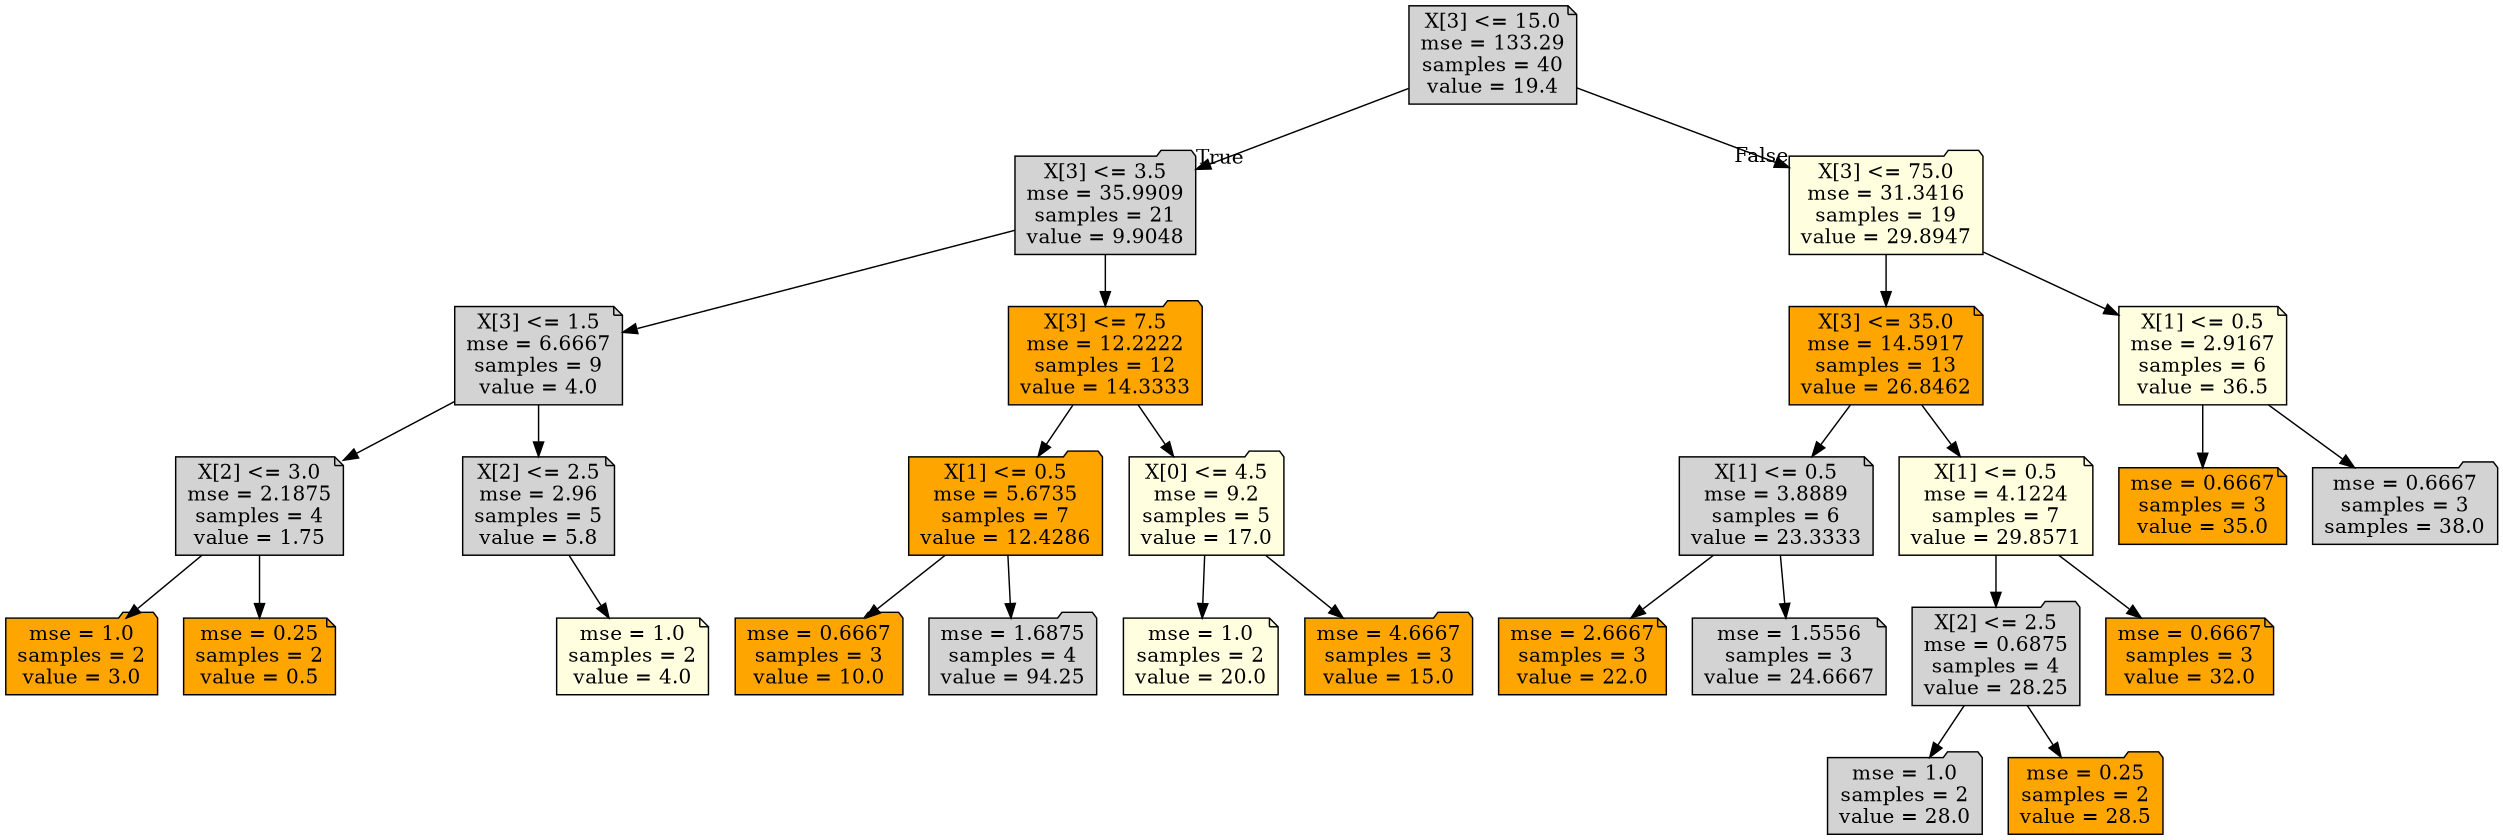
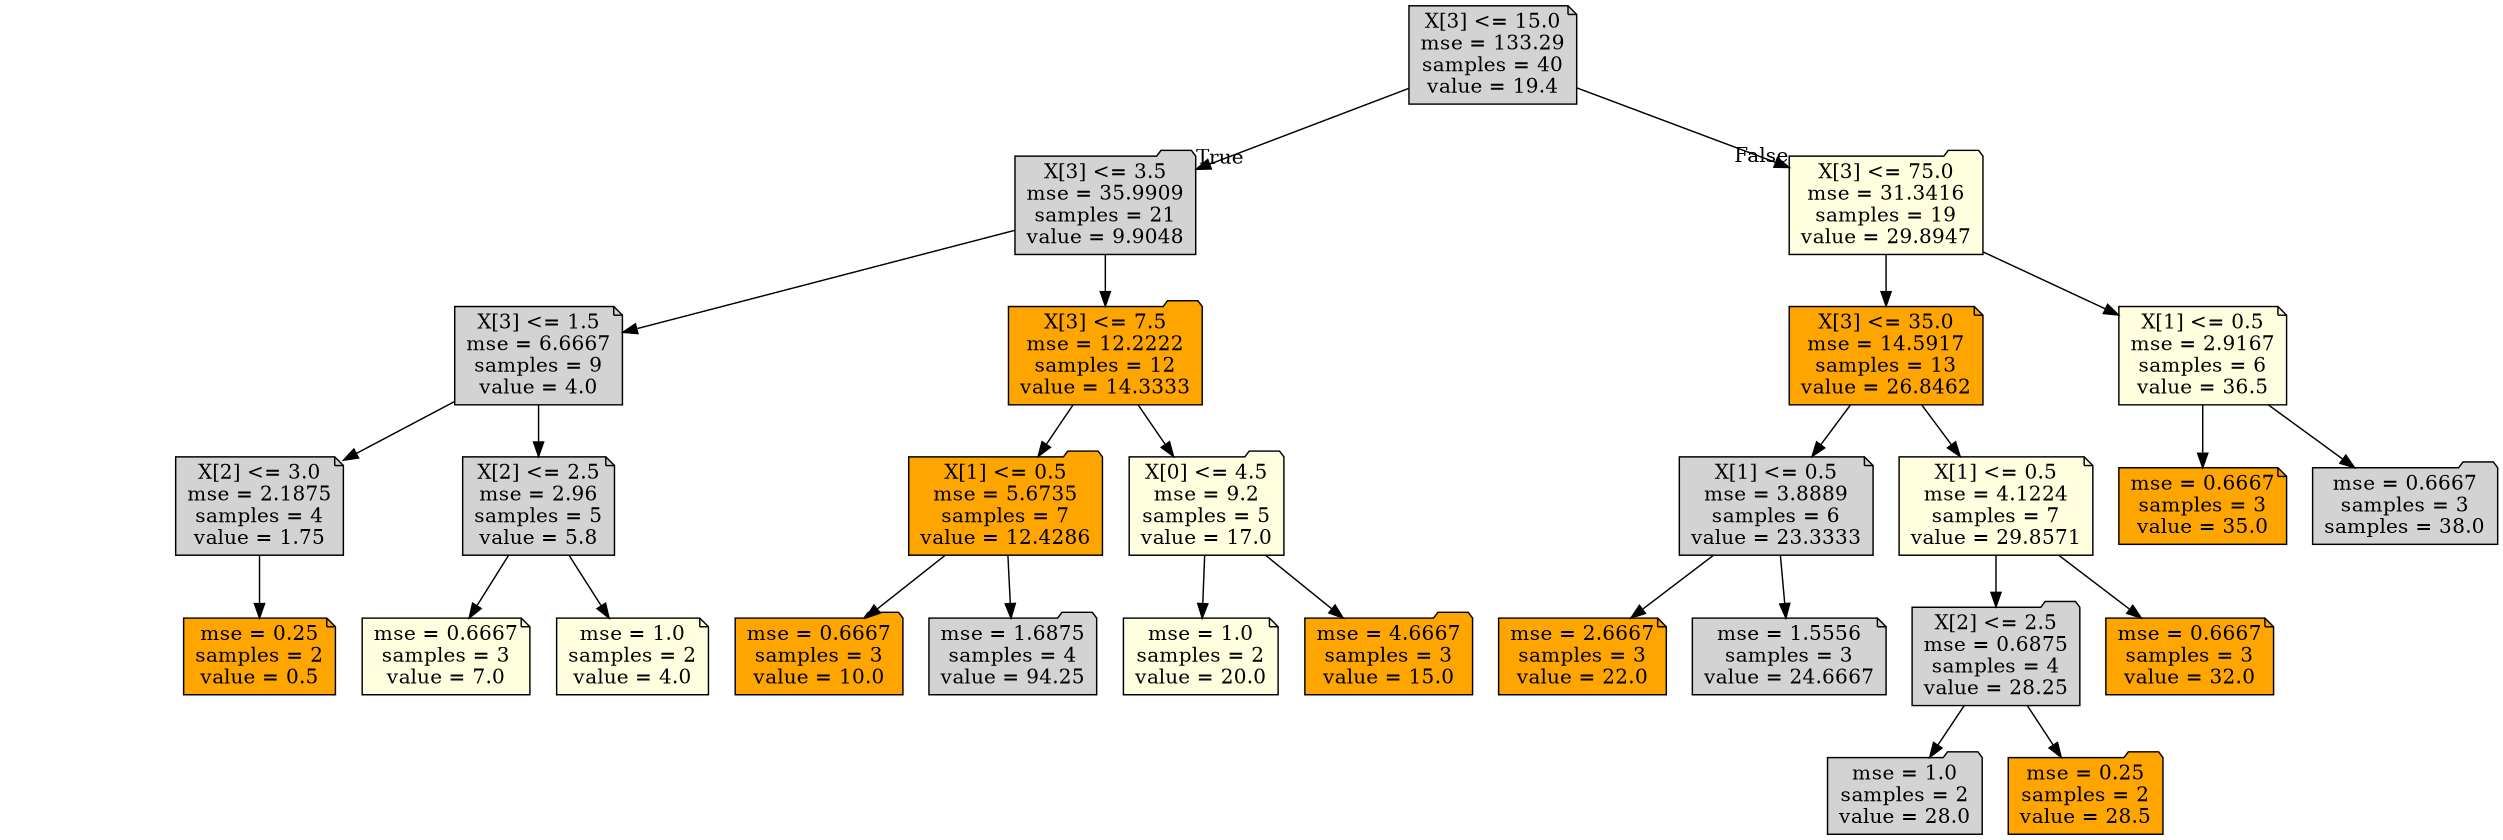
(82, 656) -> none
none -> (446, 656)
